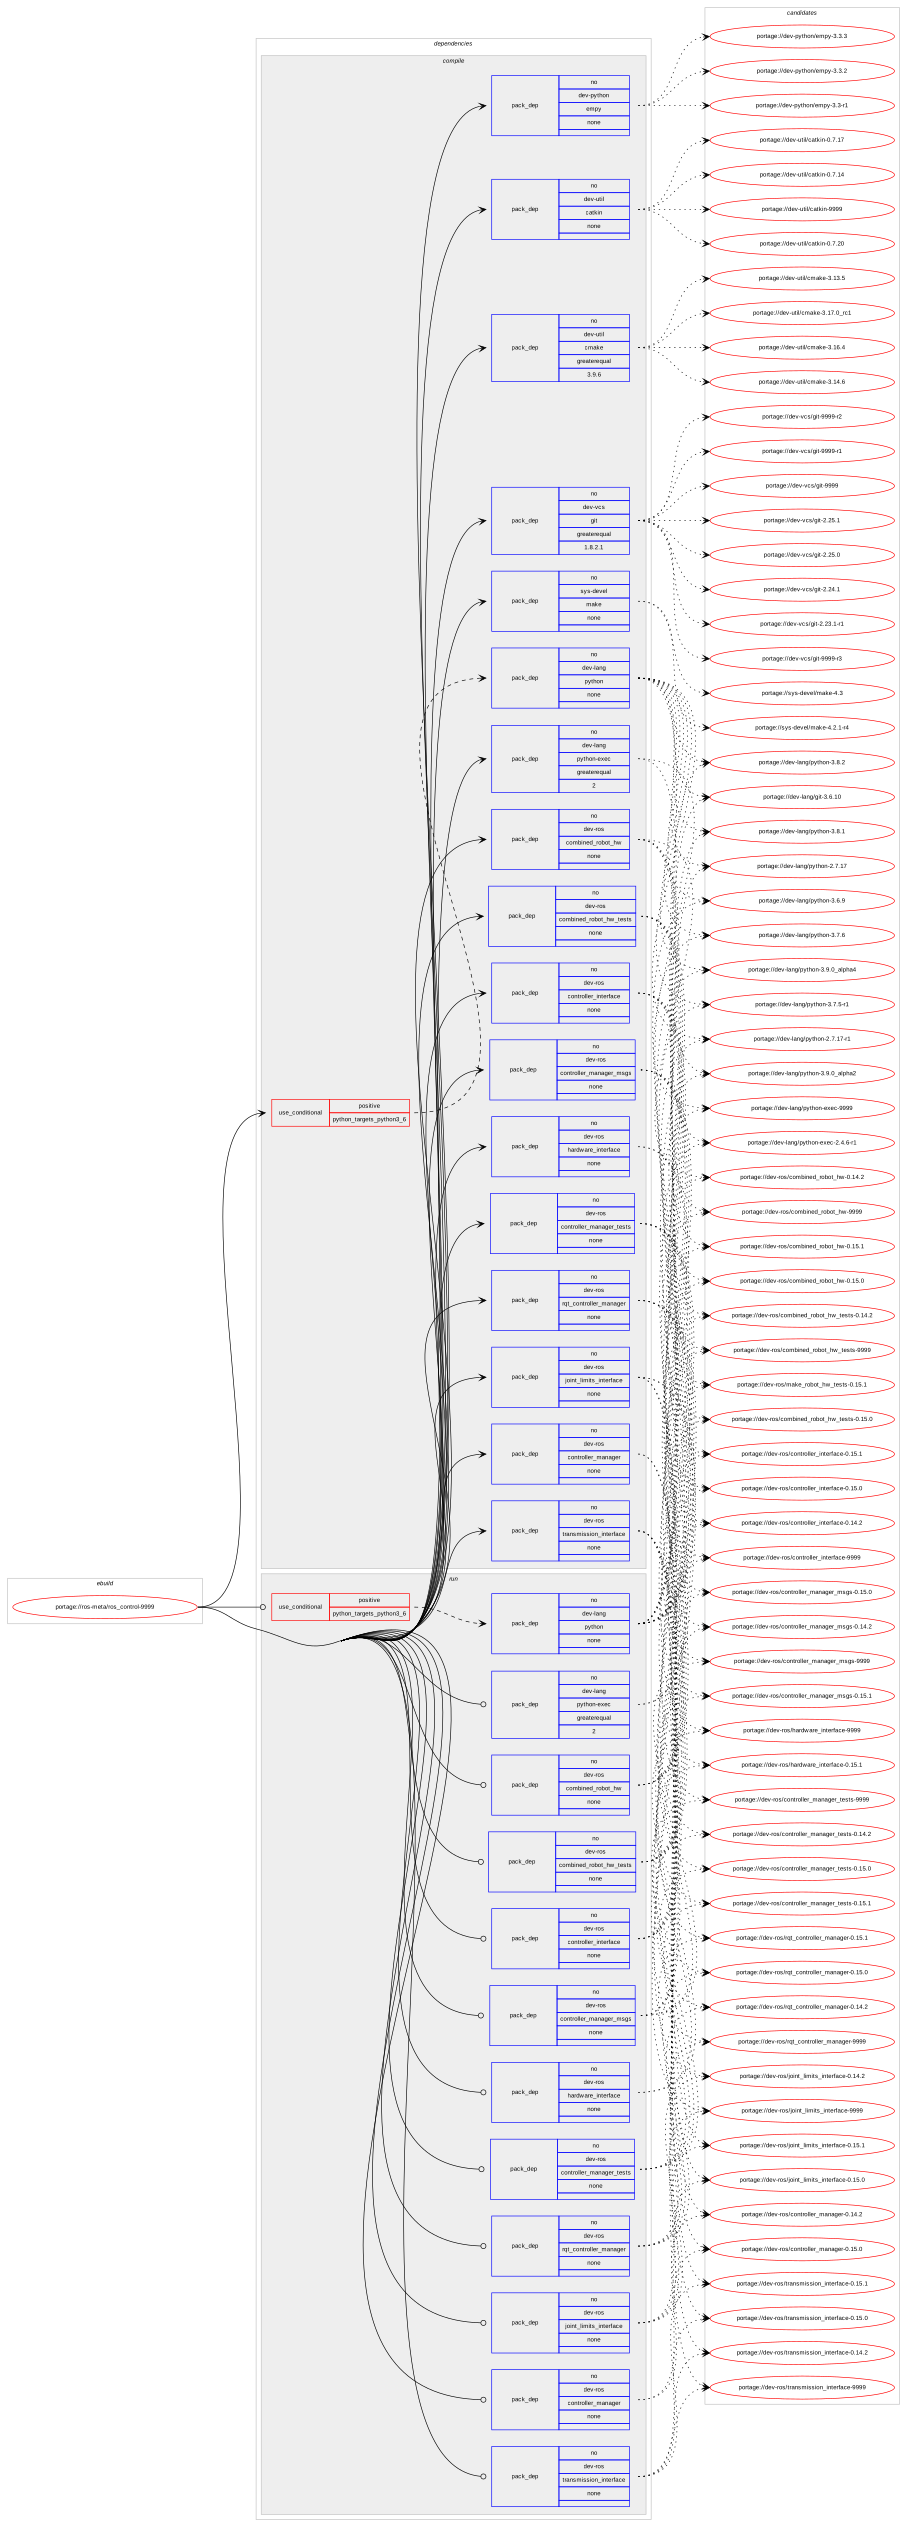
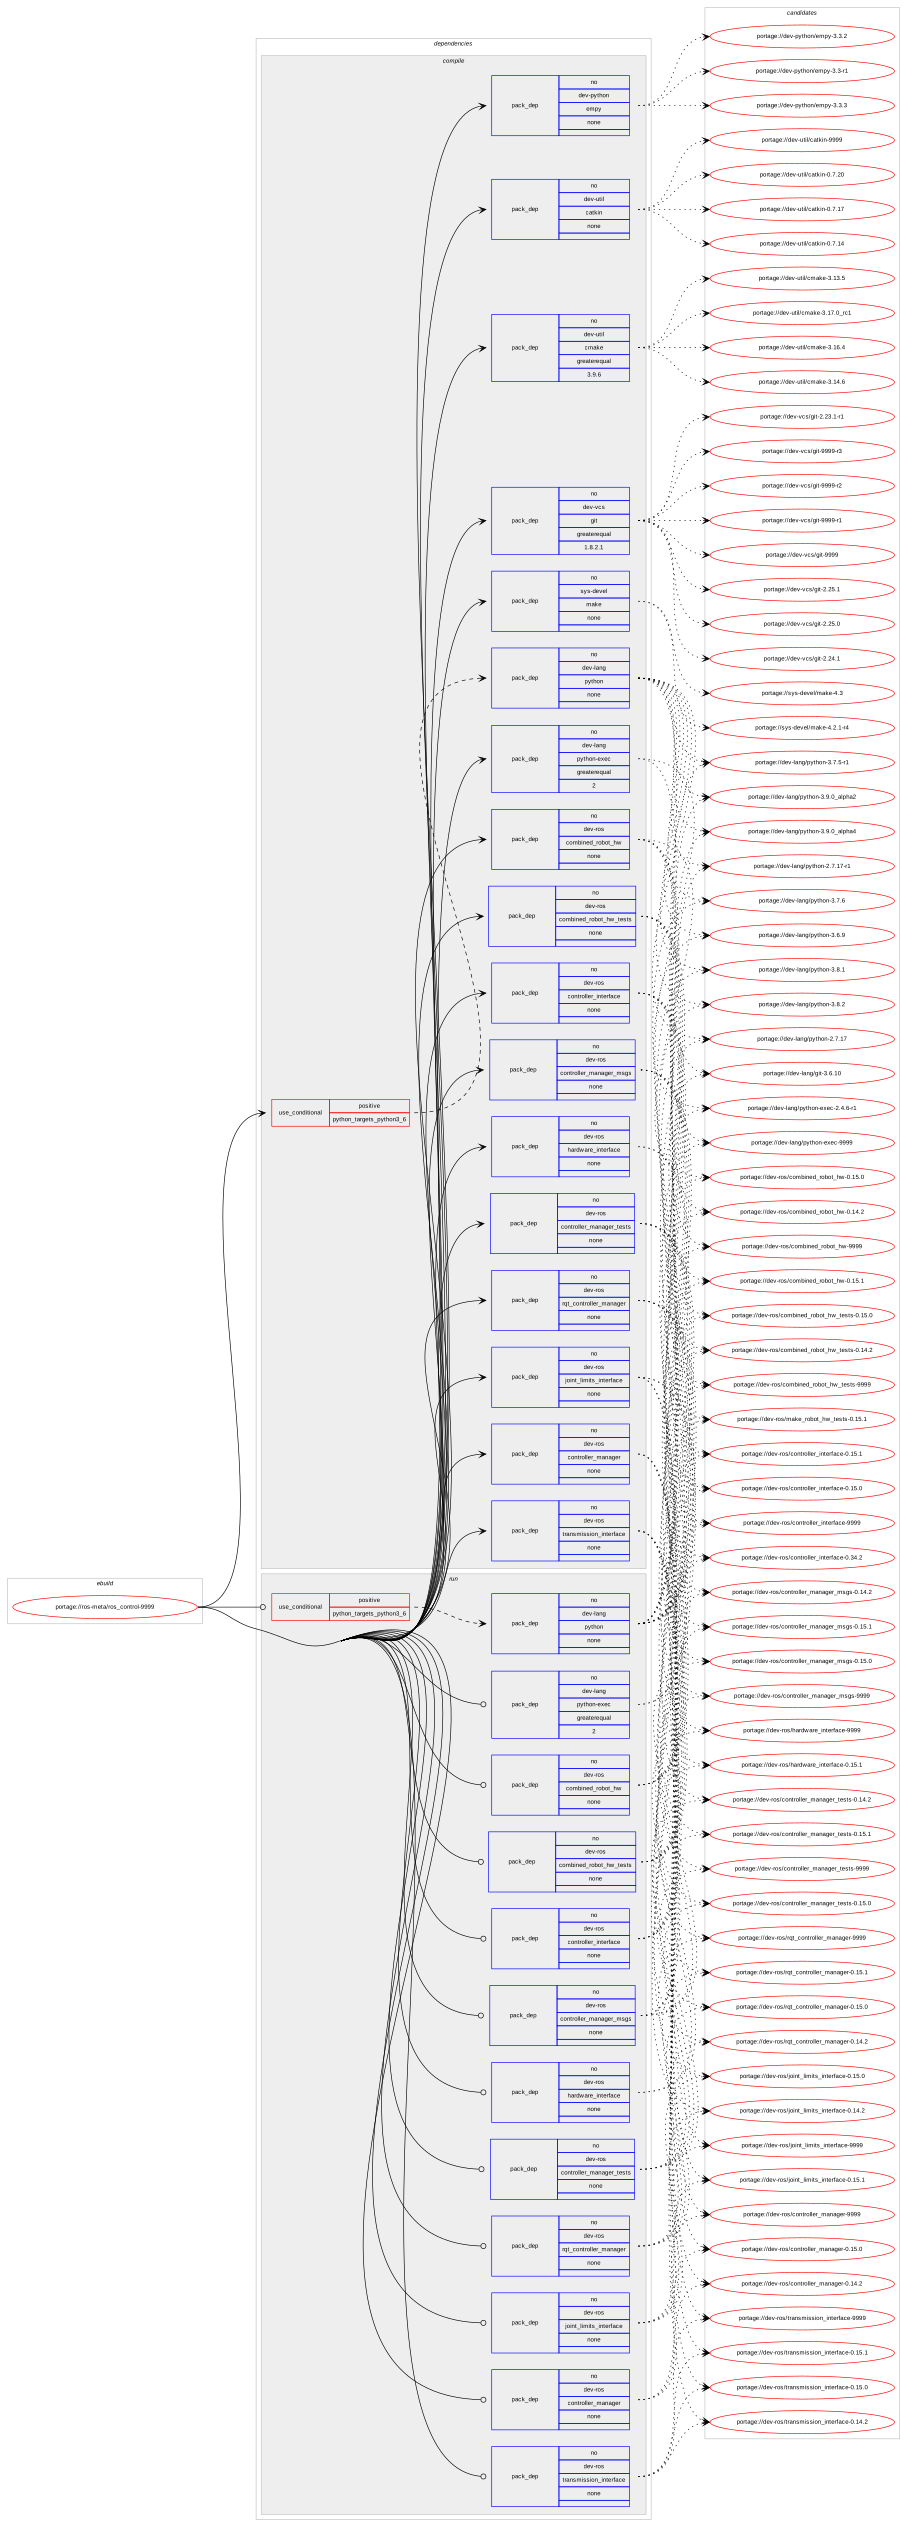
(802, 1523) -> (802, 1558)
none -> (802, 2215)
